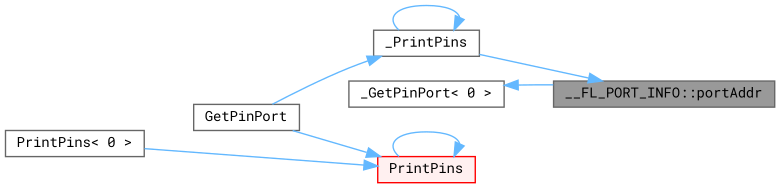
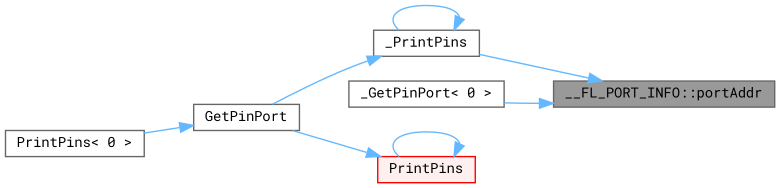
(536, 85) -> (522, 103)
(254, 157) -> (162, 130)
